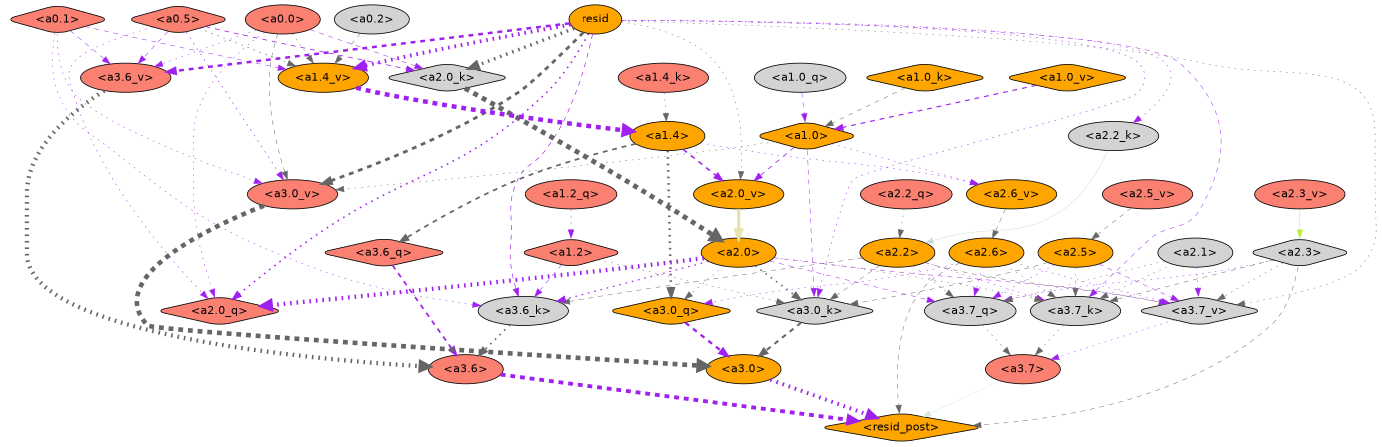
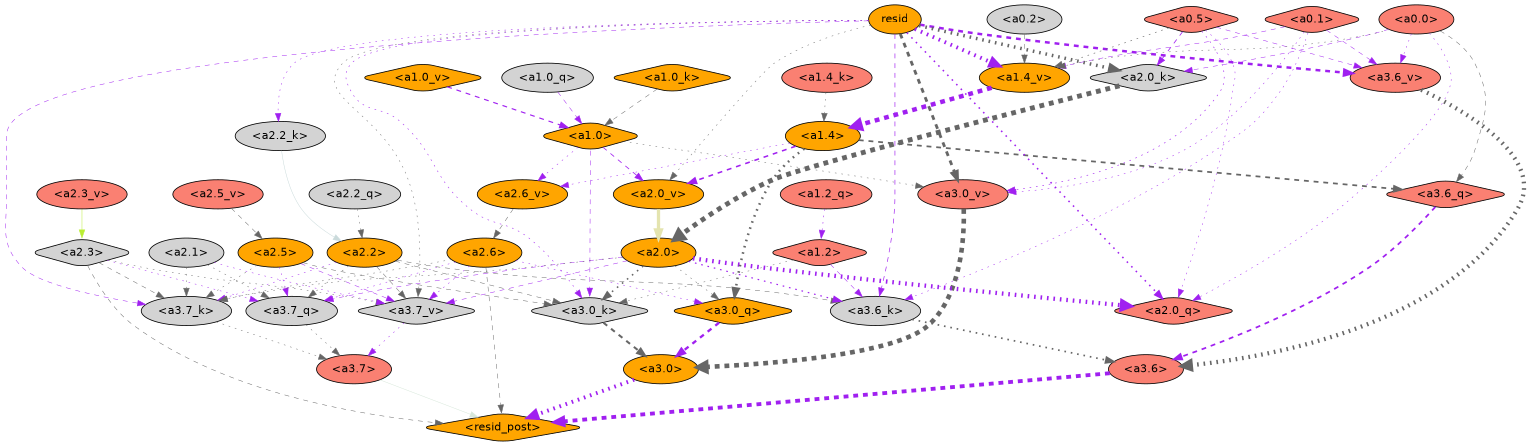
(270, 103) -> (1485, 97)
(906, 194) -> (355, 194)
